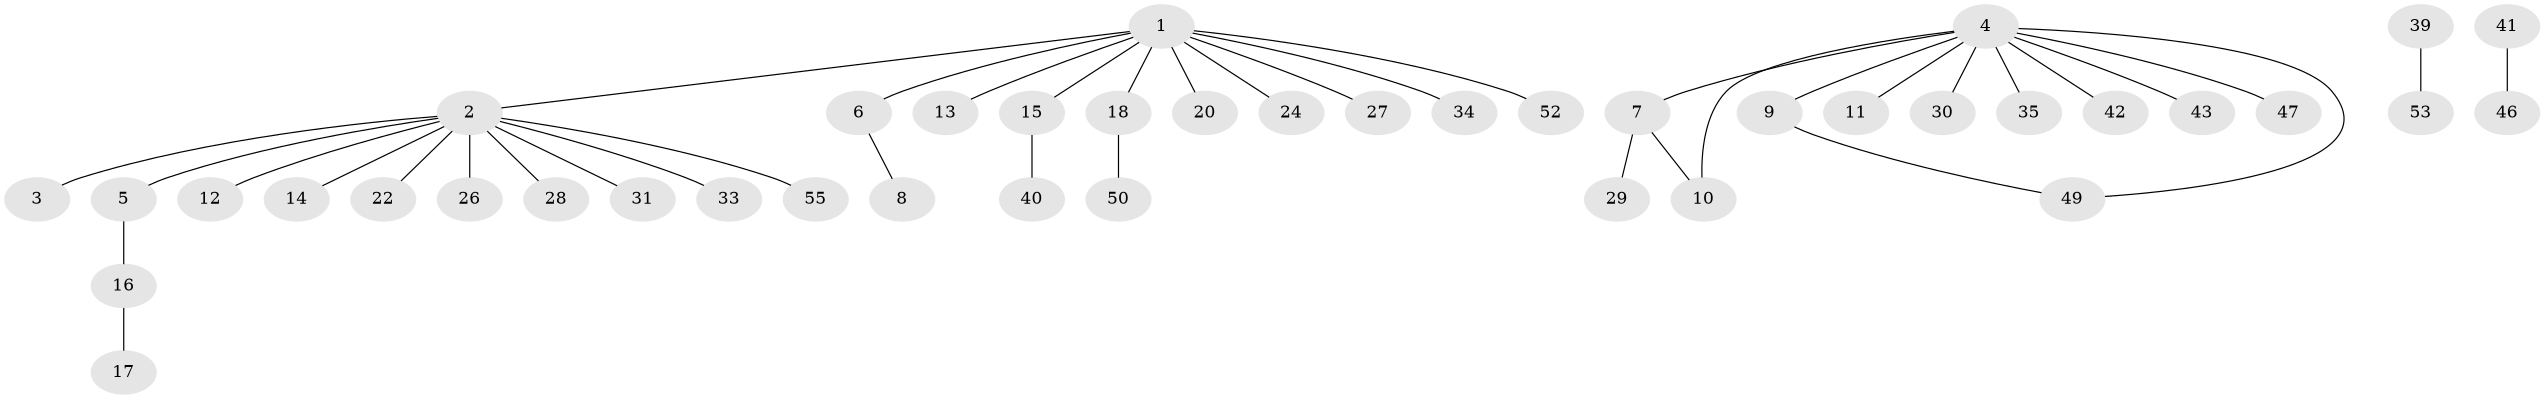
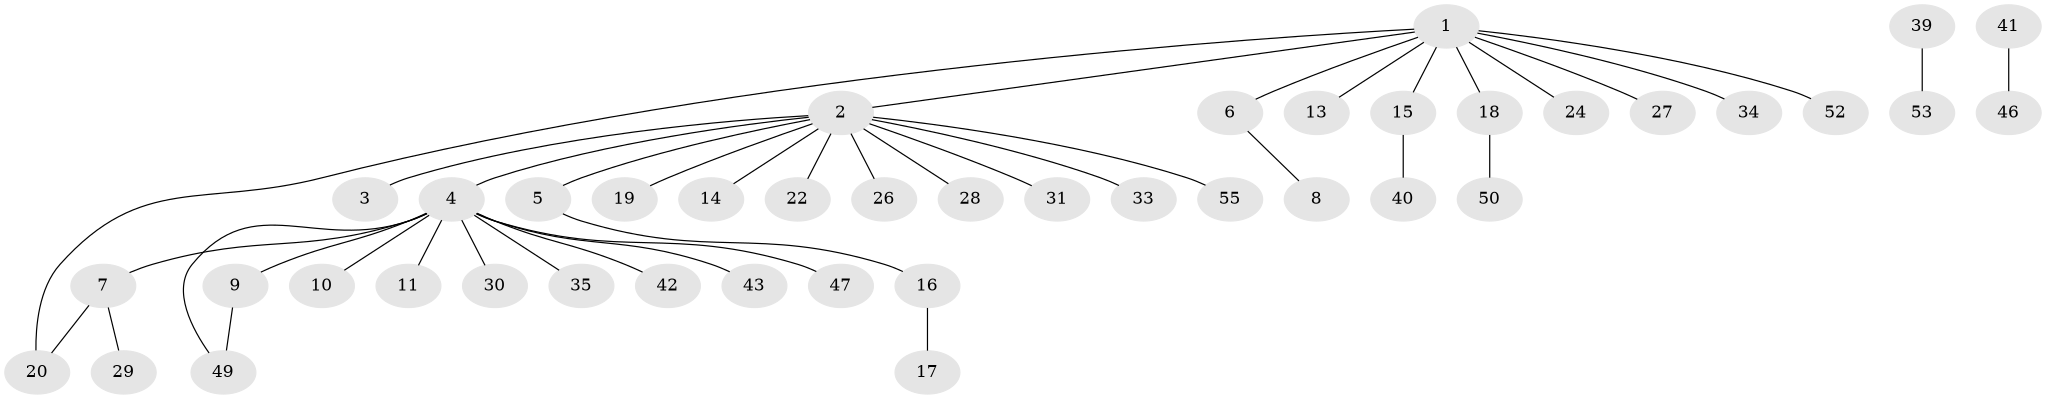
none -> (641, 142)
(1671, 156) -> (70, 329)
(210, 199) -> (625, 199)
